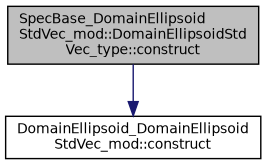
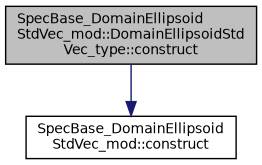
(133, 137) -> (131, 137)
